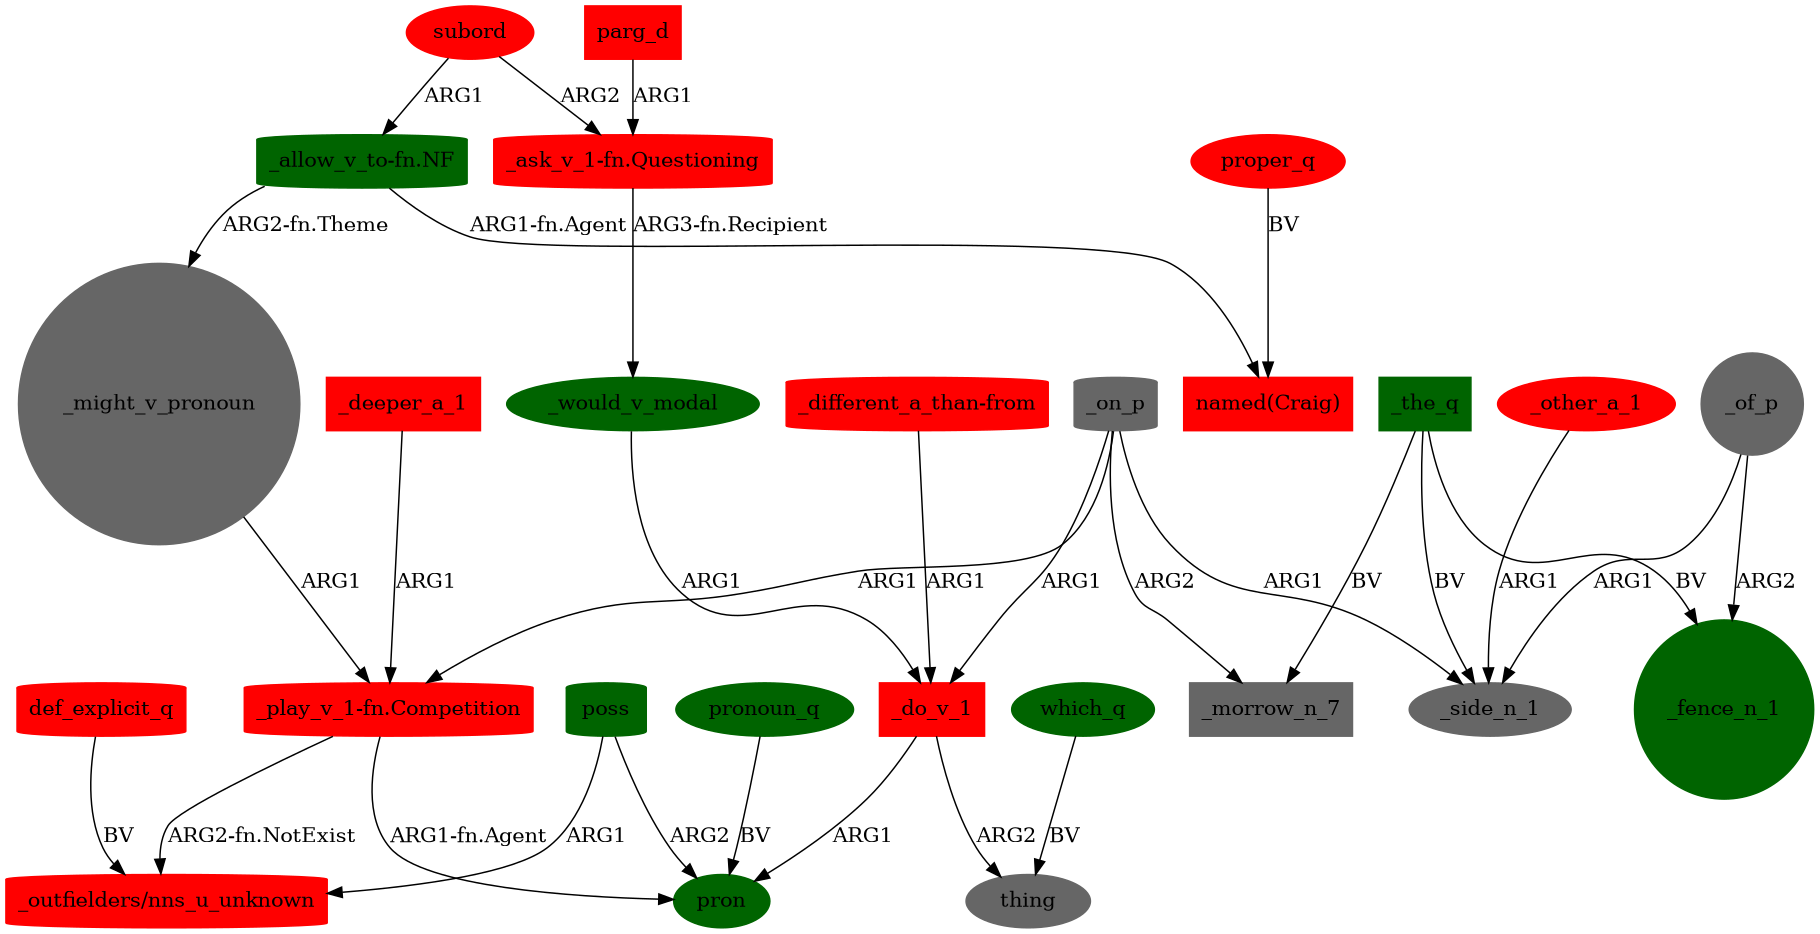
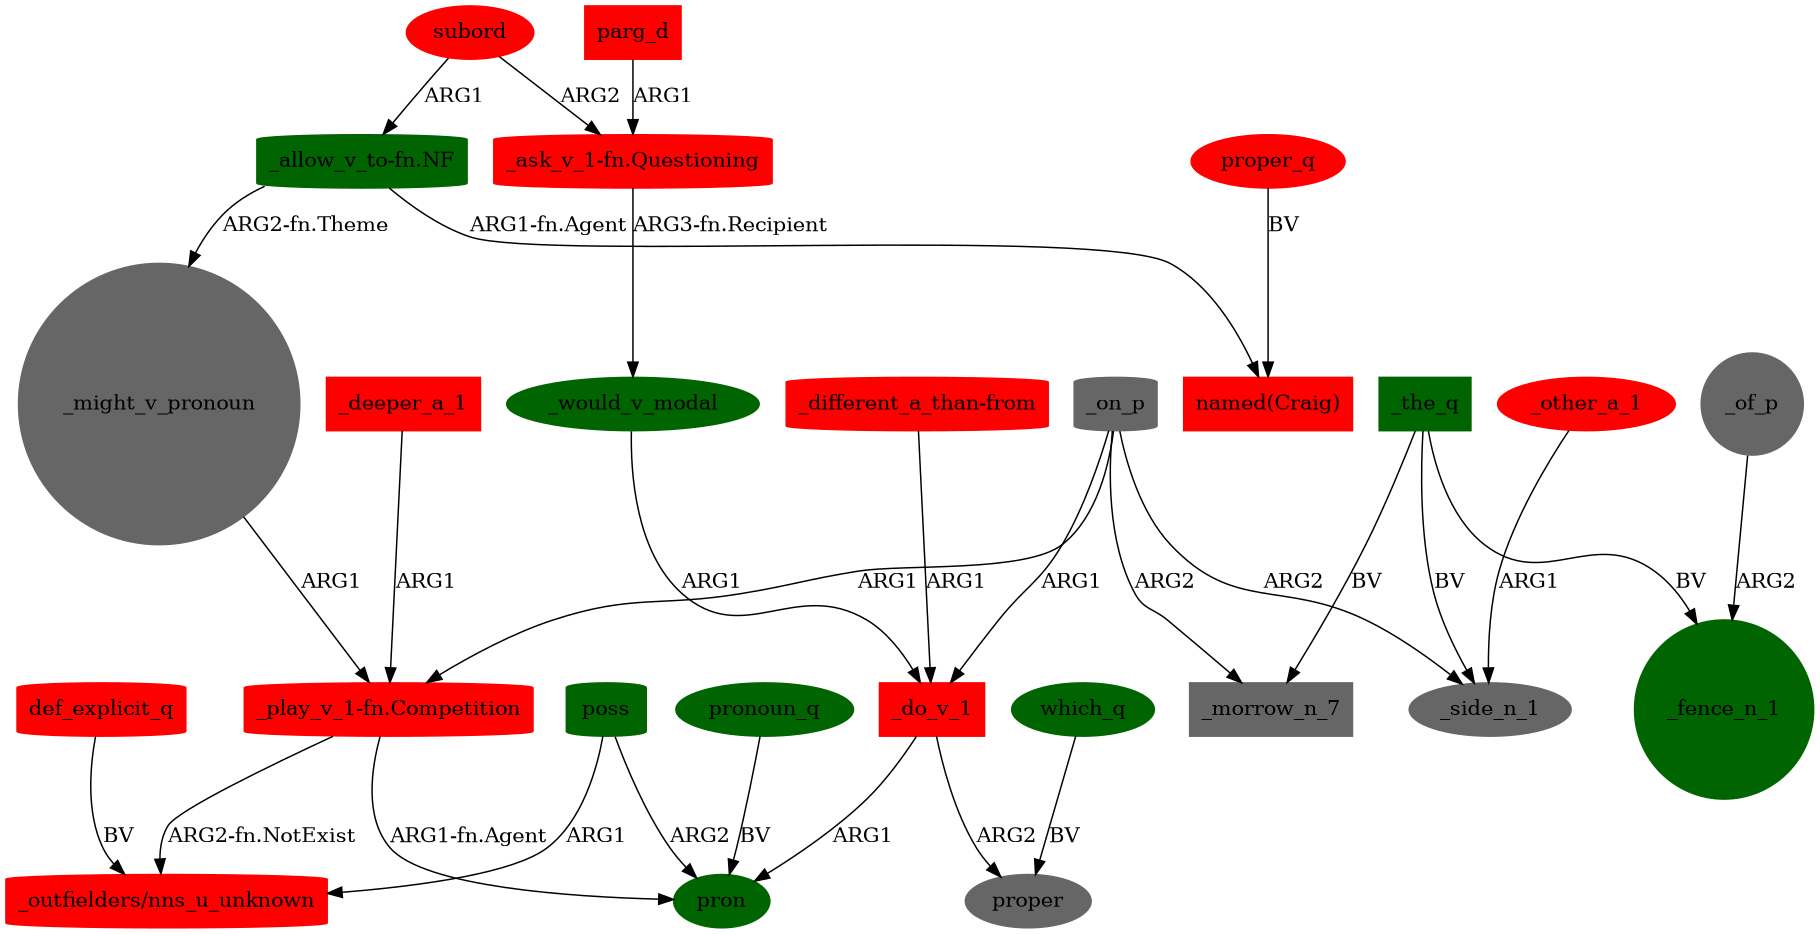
(1655, 559) -> none
(1294, 582) -> (1294, 582)
(1028, 901) -> (1028, 901)
